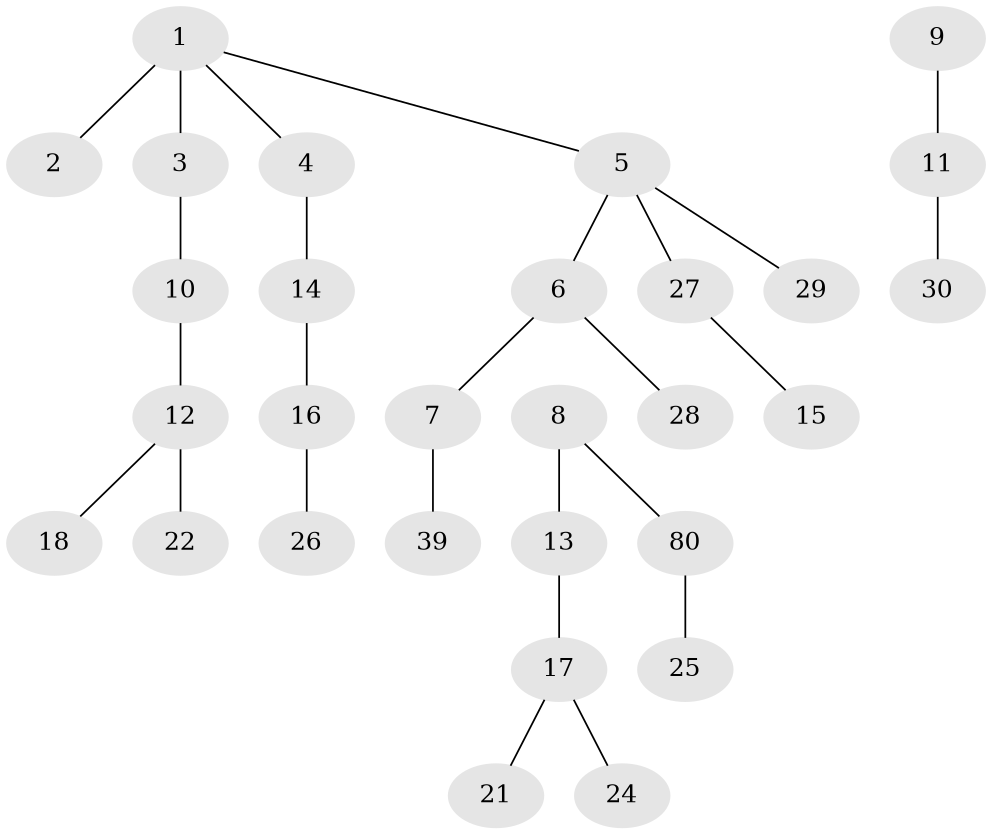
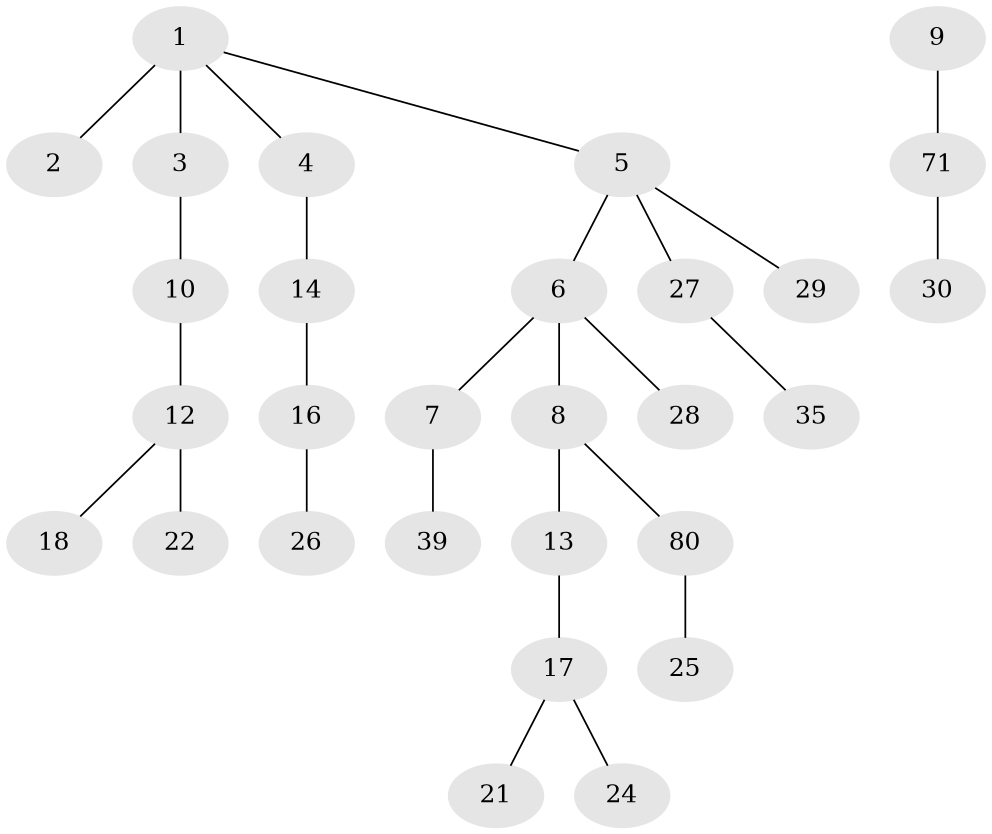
(938, 165) -> (938, 165)
none -> (559, 354)
(812, 417) -> (812, 417)
